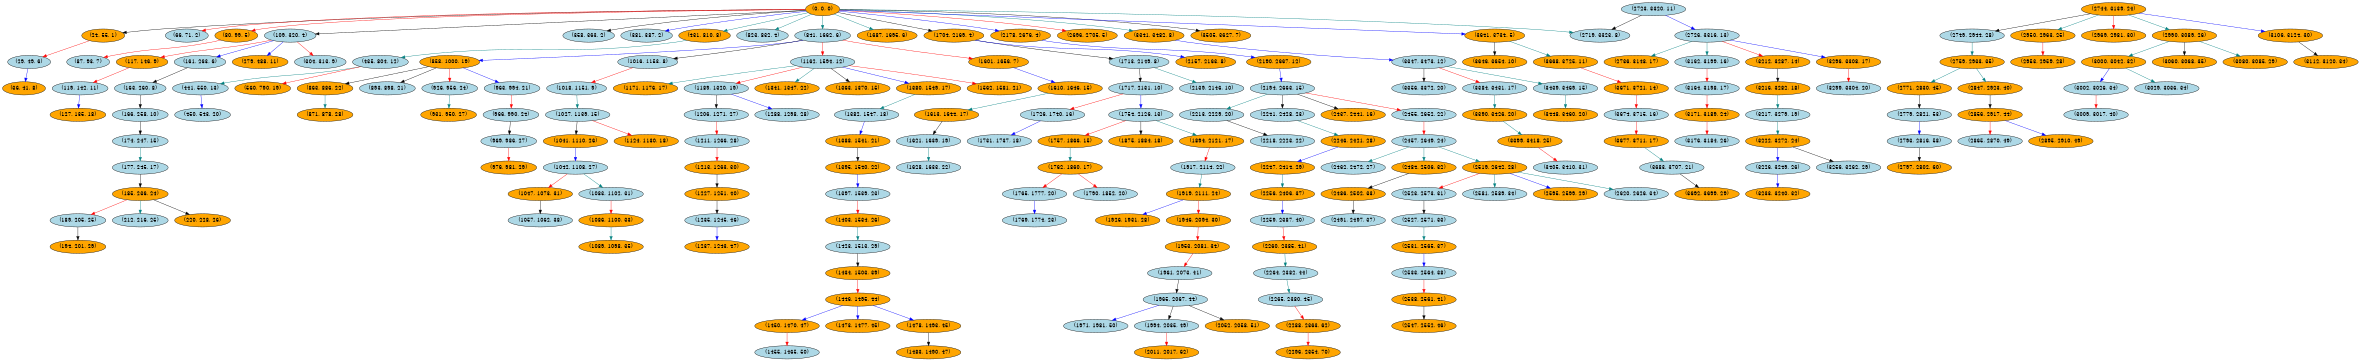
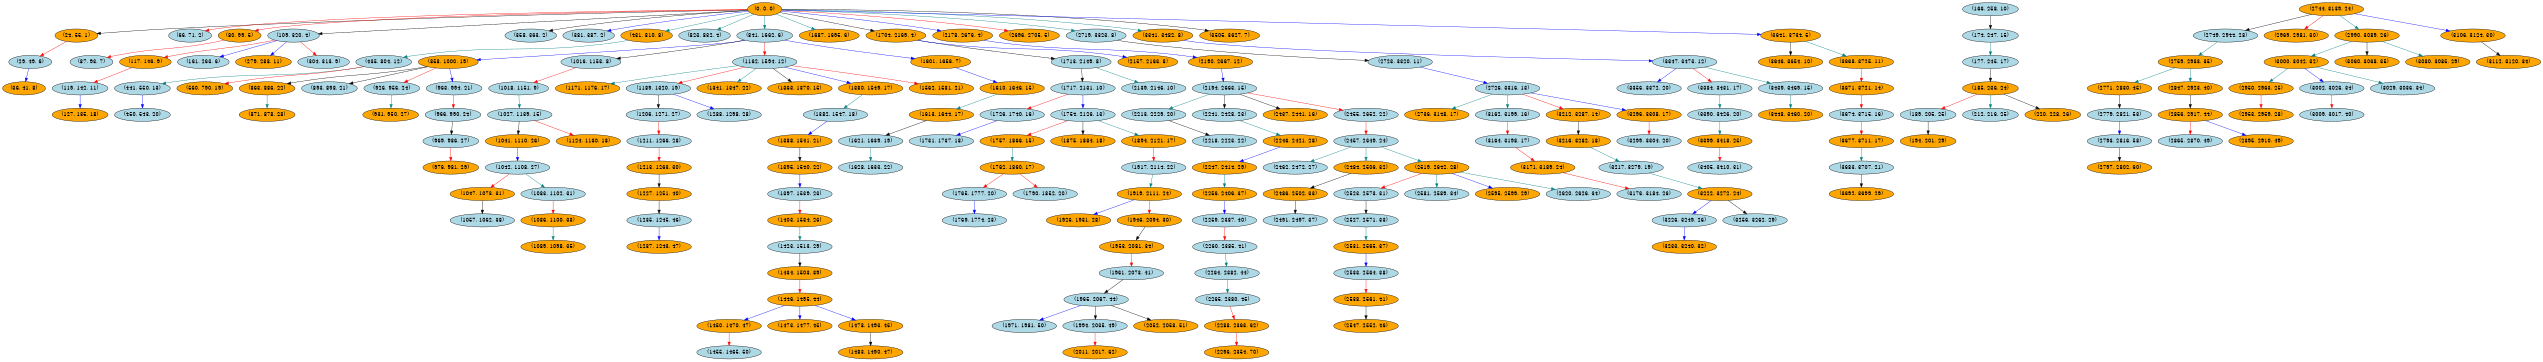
(1628, 22) -> (1241, 53)
(2080, 22) -> (2280, 74)
(906, 50) -> (848, 50)
(260, 62) -> (263, 62)
(1424, 73) -> (1668, 74)
(140, 88) -> none
(1495, 115) -> (1720, 115)
(1198, 232) -> (1142, 232)
(1285, 247) -> (1225, 247)
